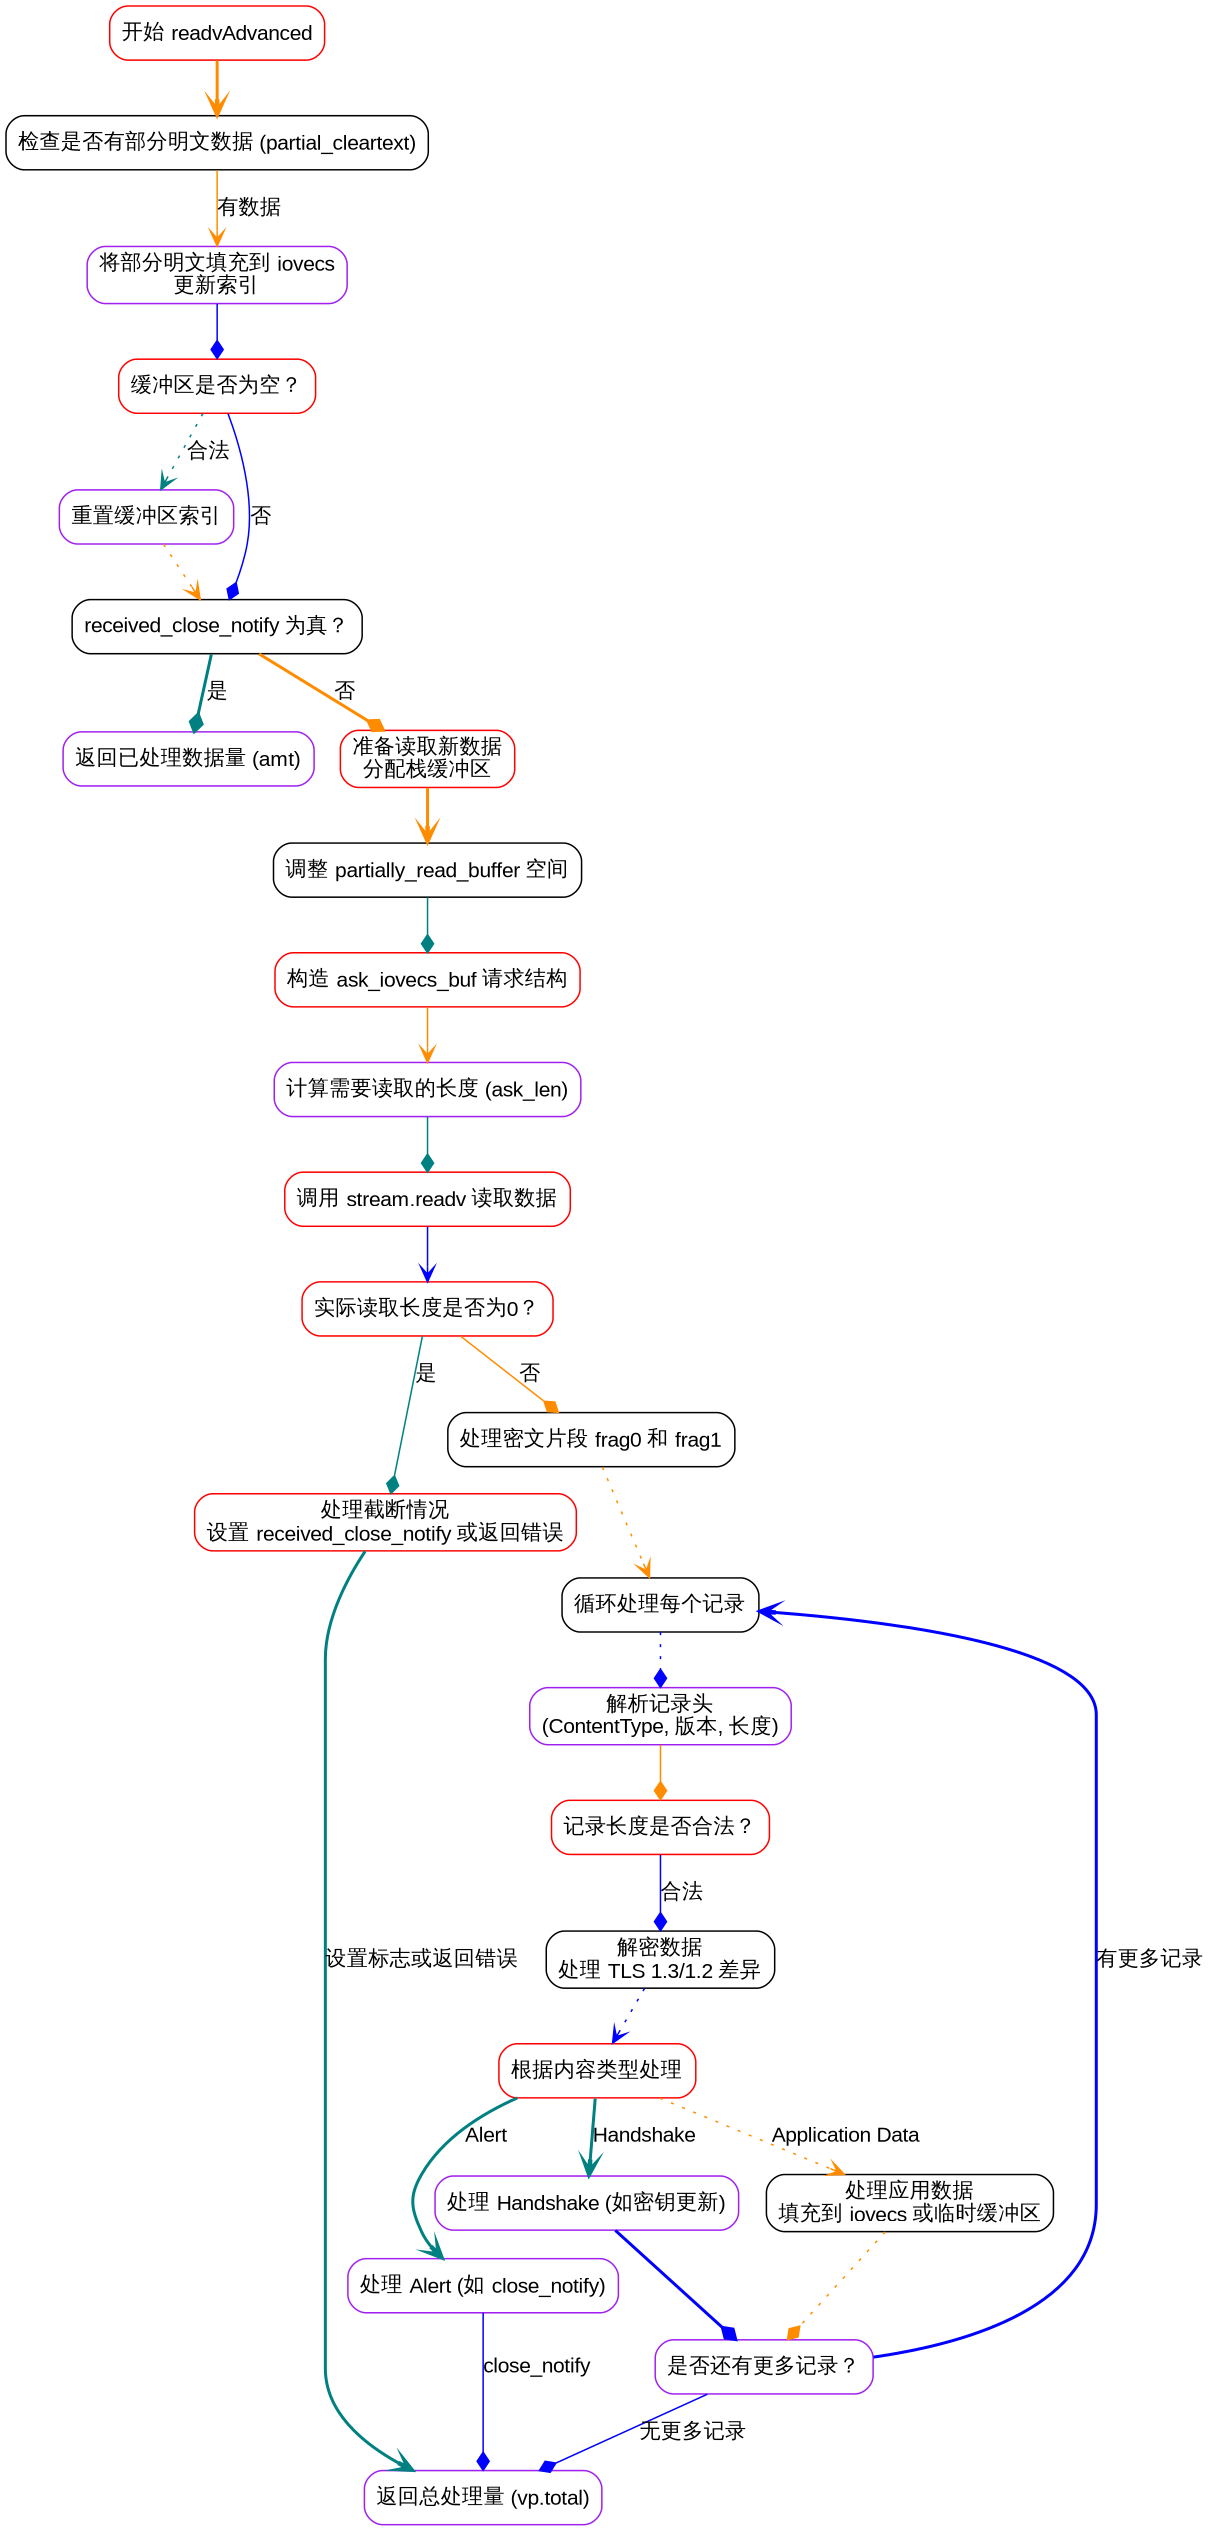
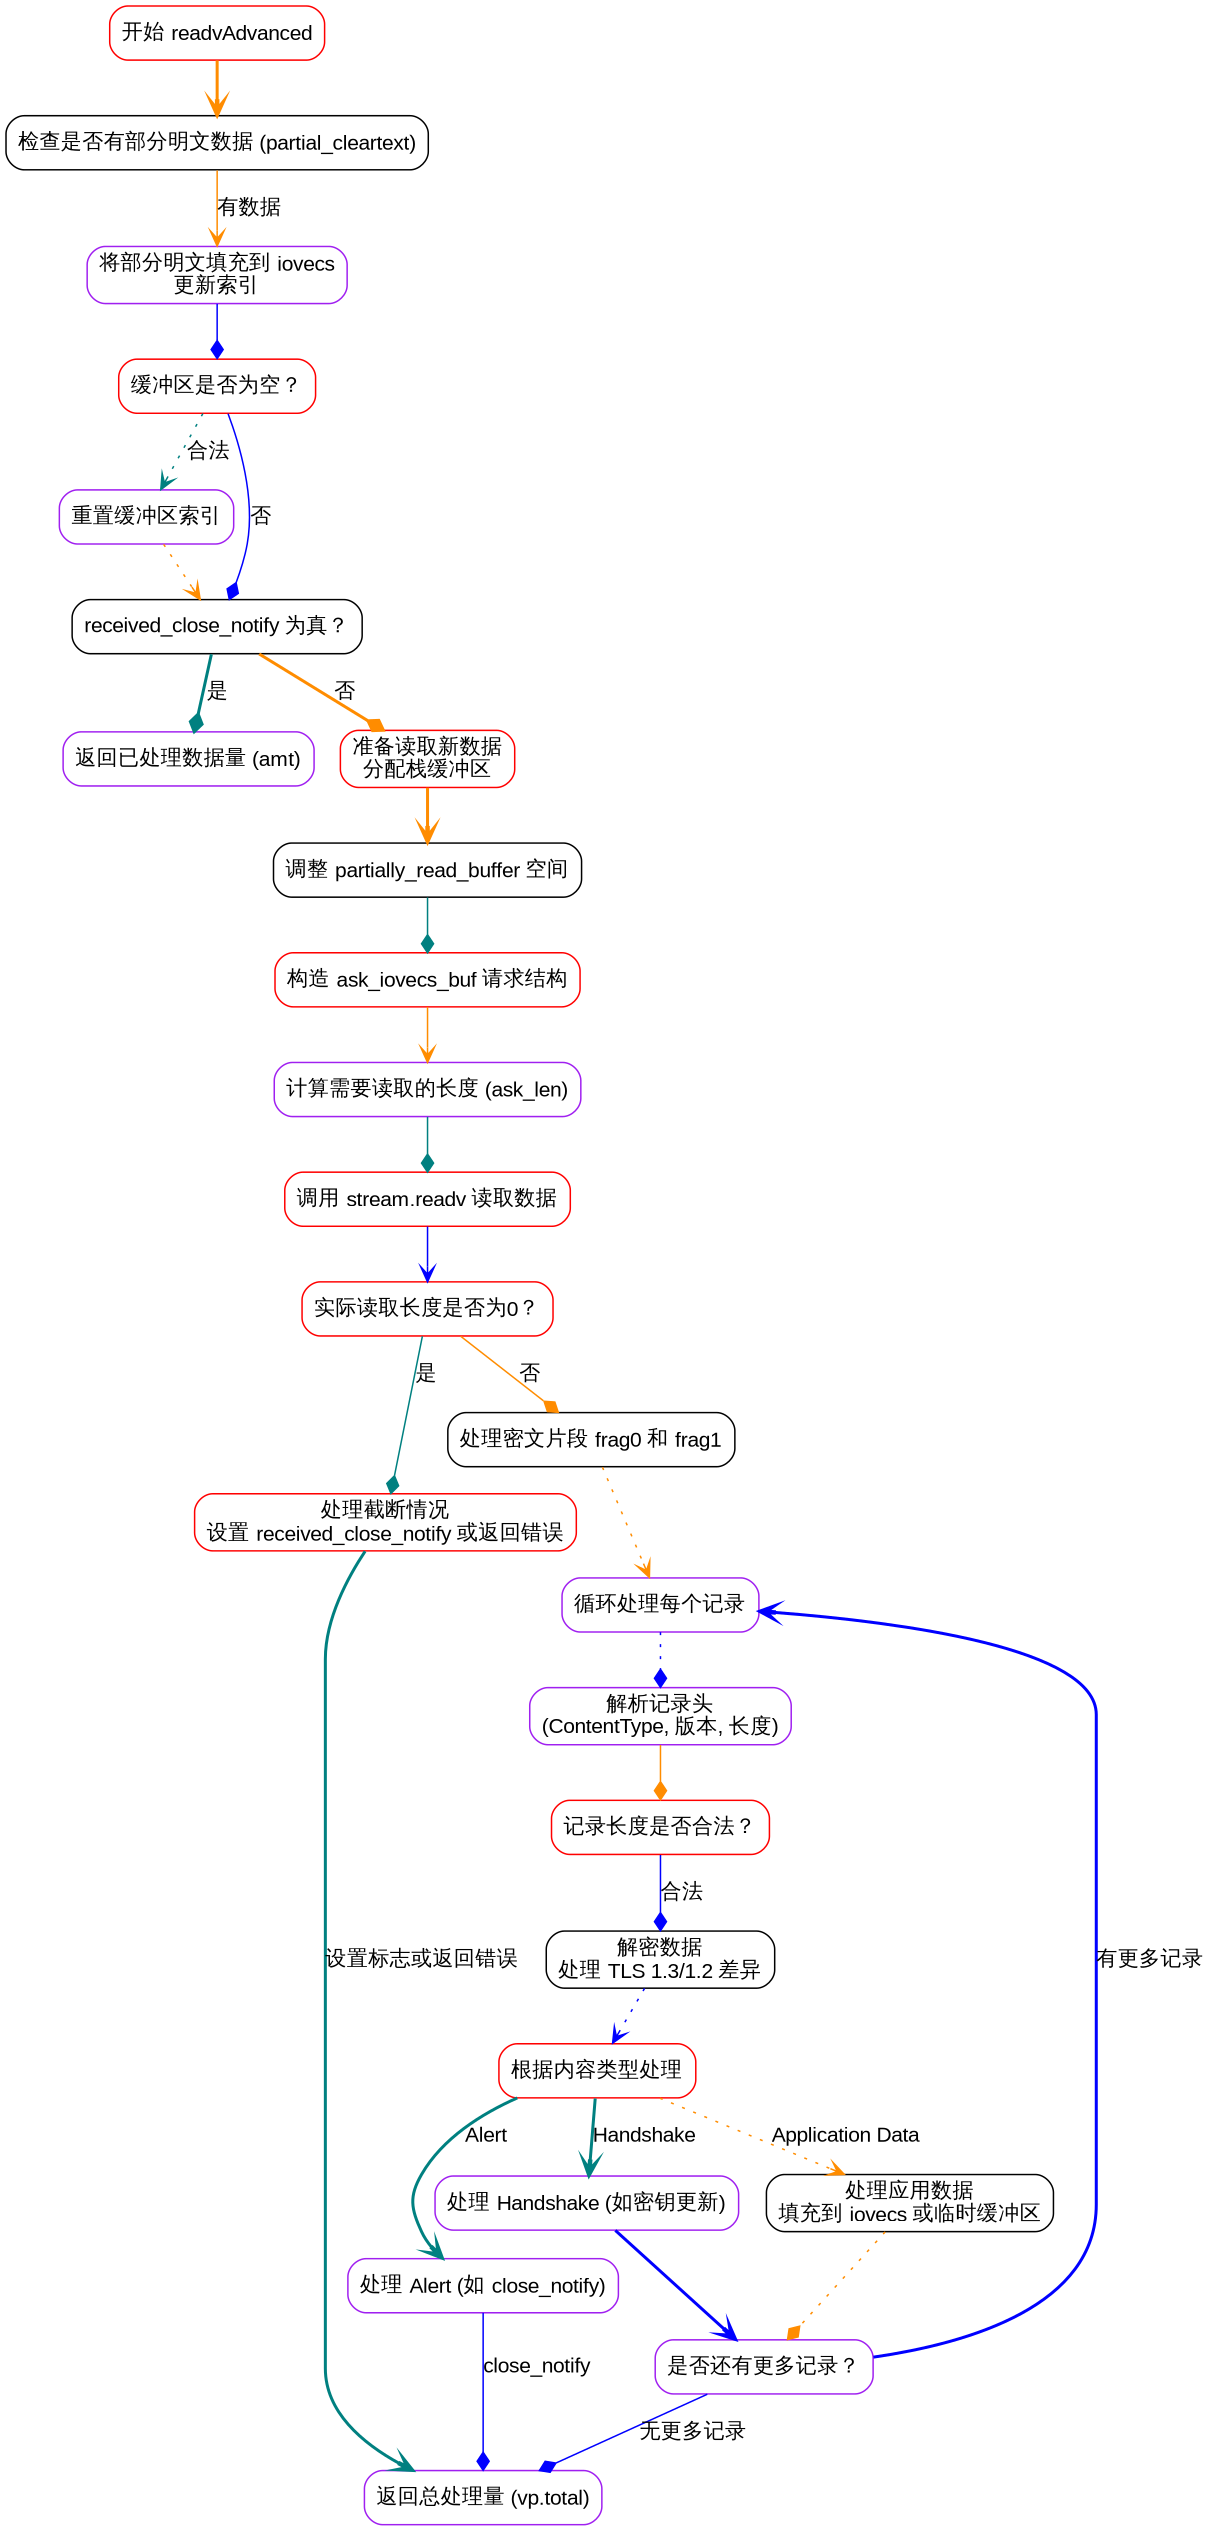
(660, 1605) -> (660, 1605)
(670, 2280) -> (670, 2280)
